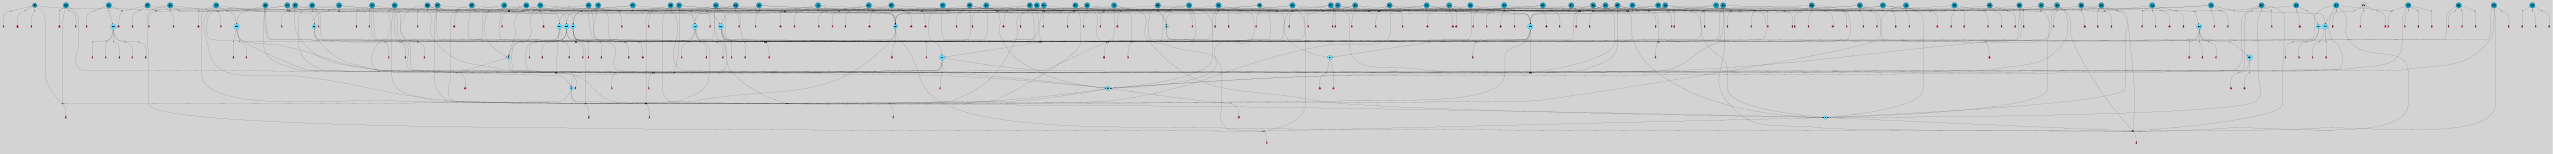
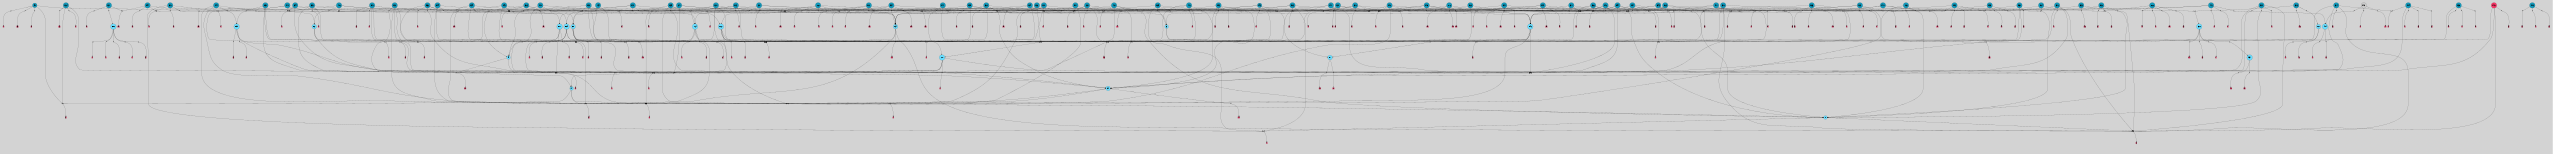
(2494, 5) -> (2494, 5)
